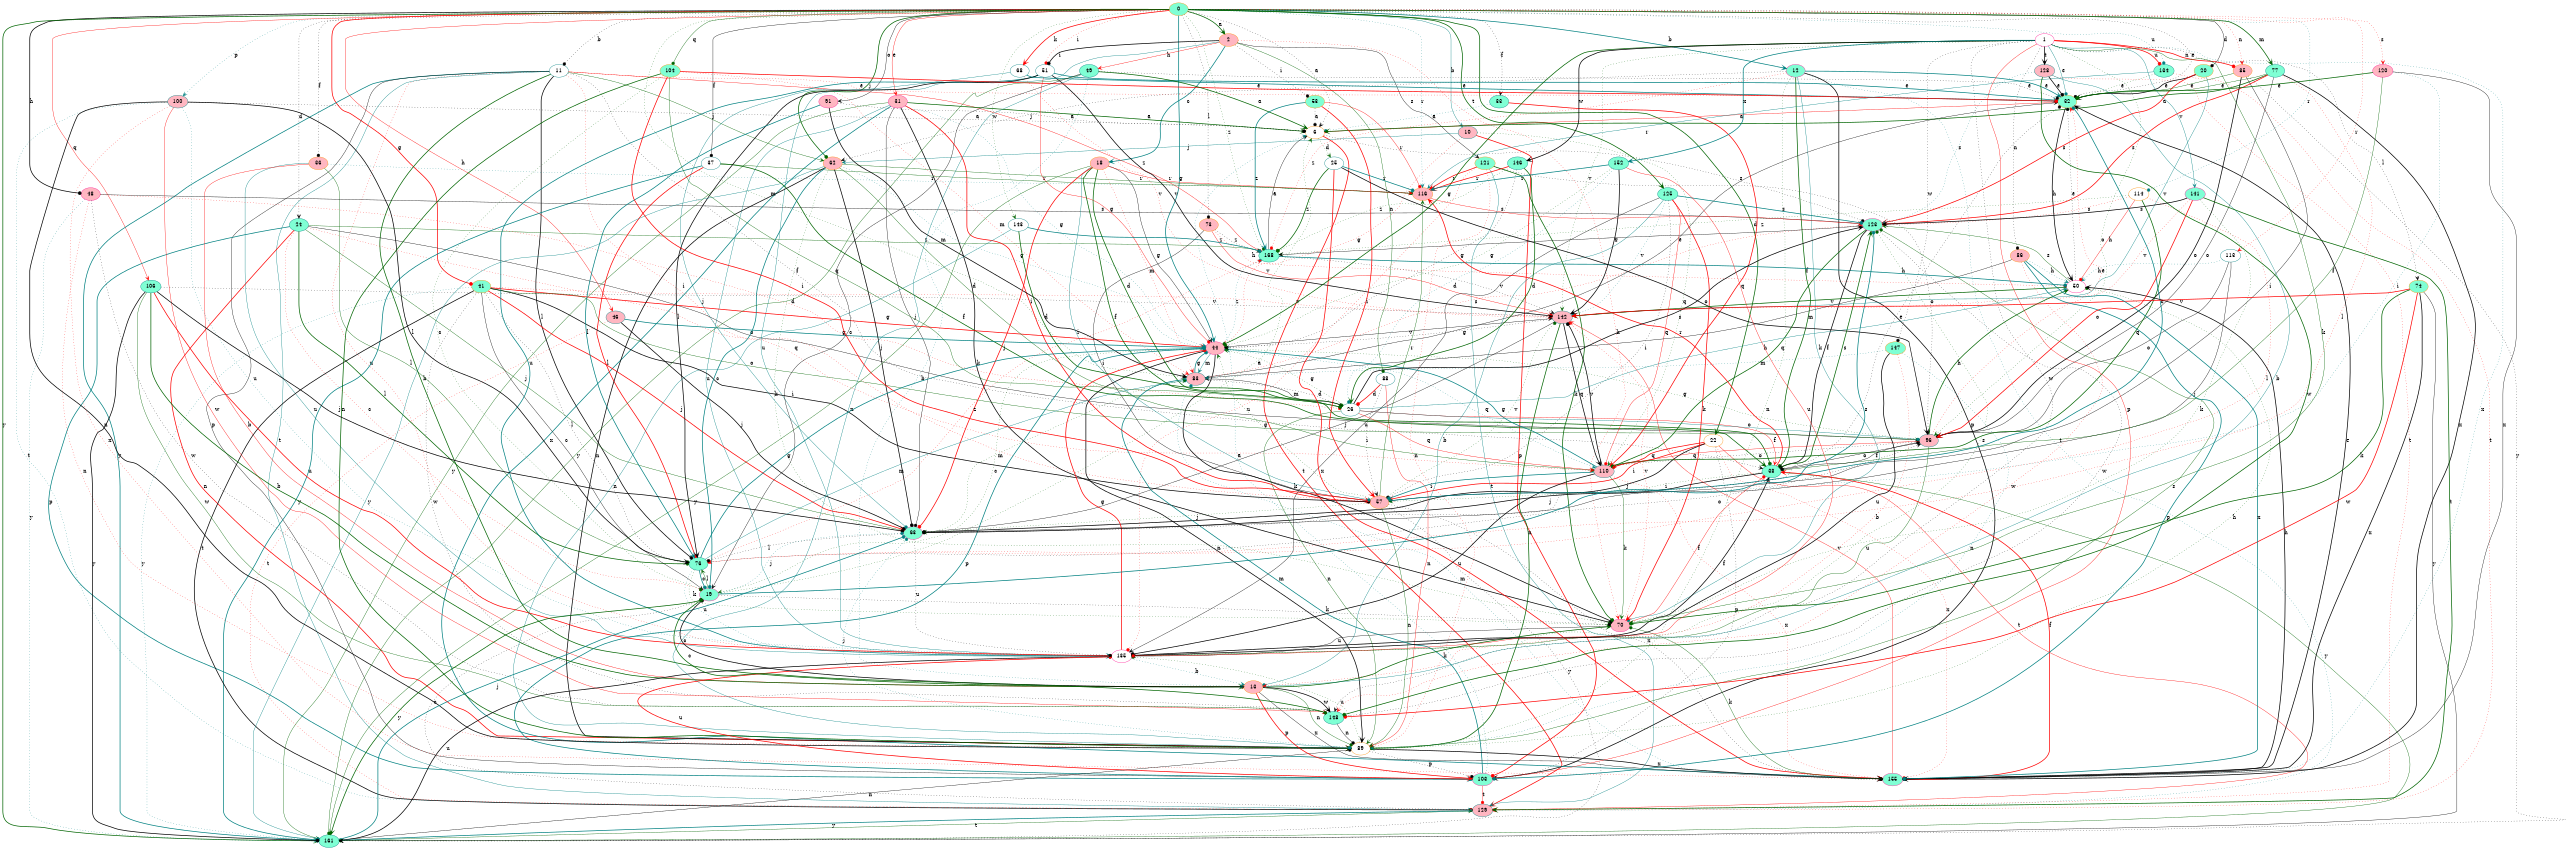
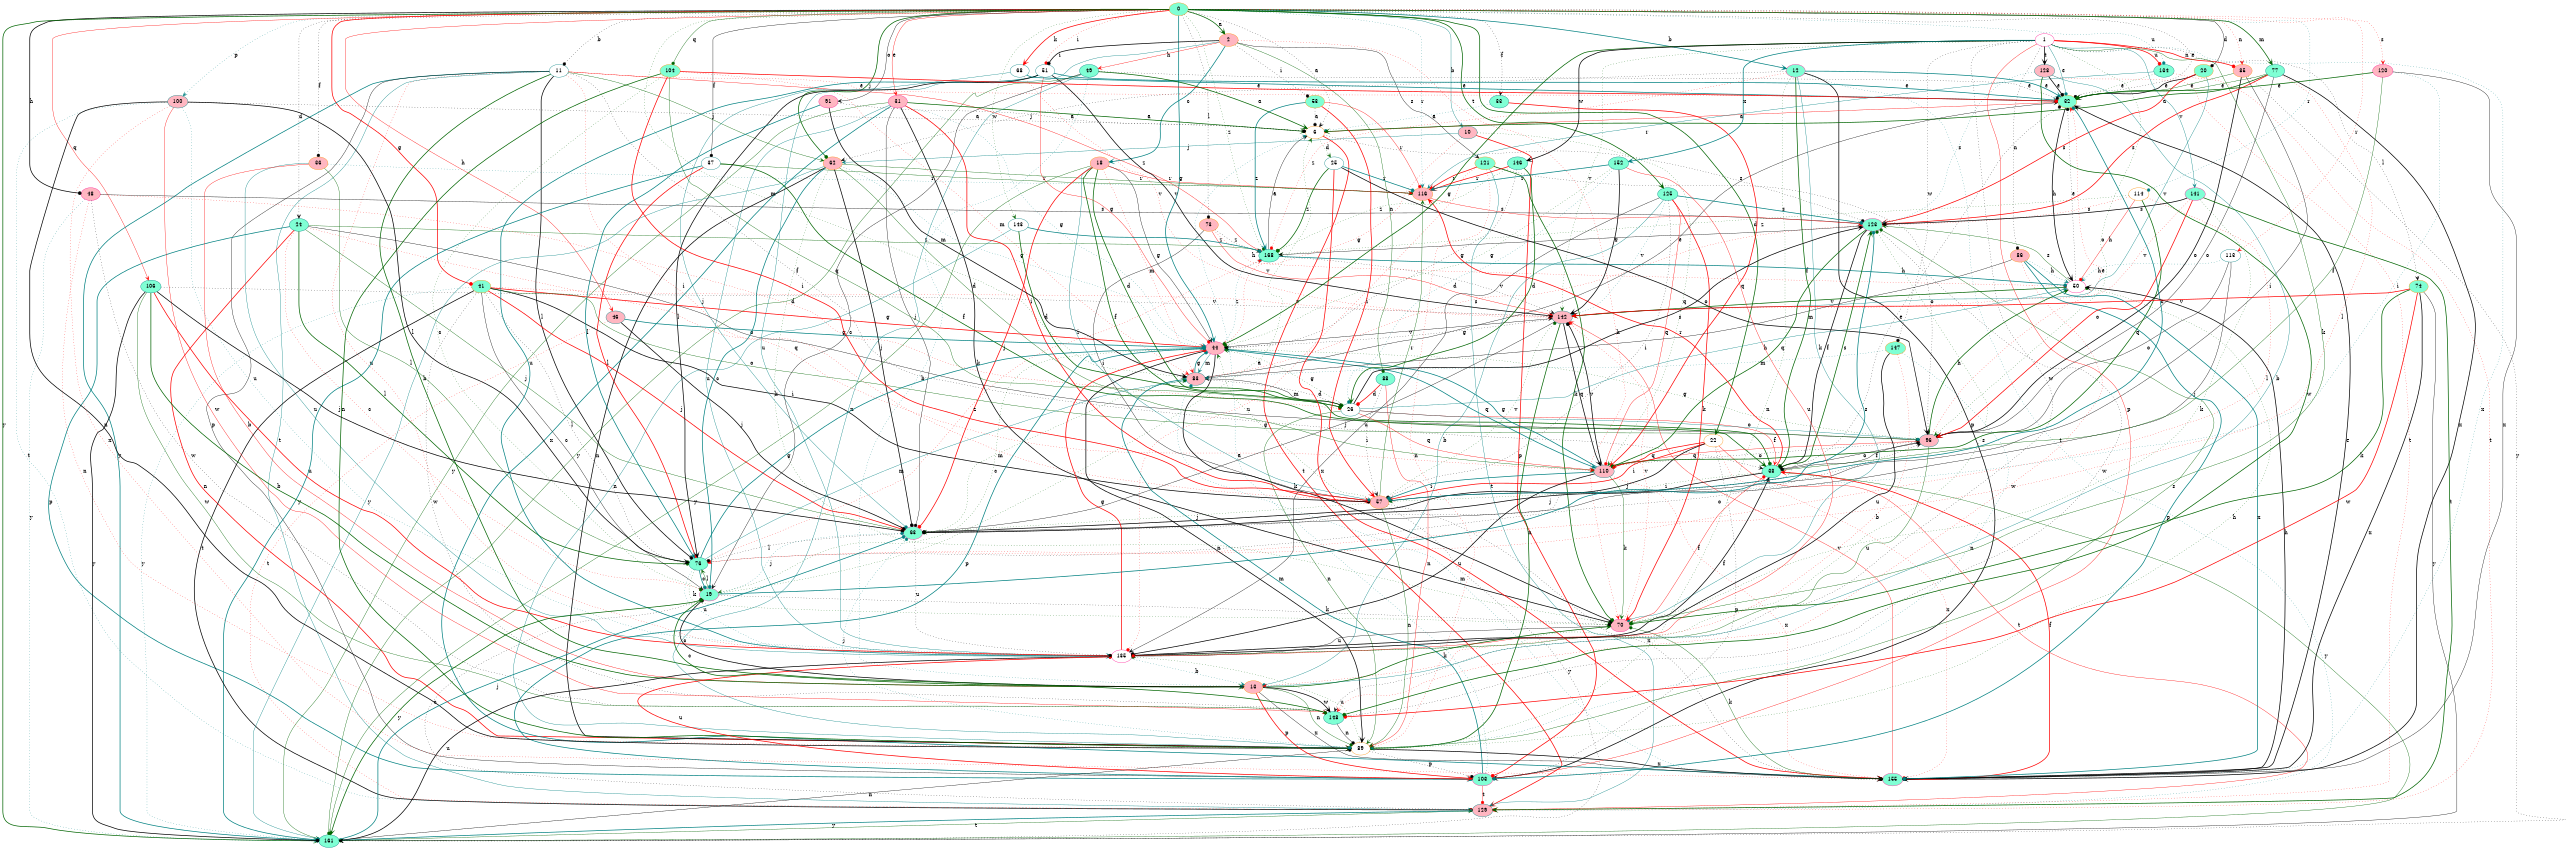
(1408, 376) -> (1408, 376)
(1386, 379) -> (1386, 379)
